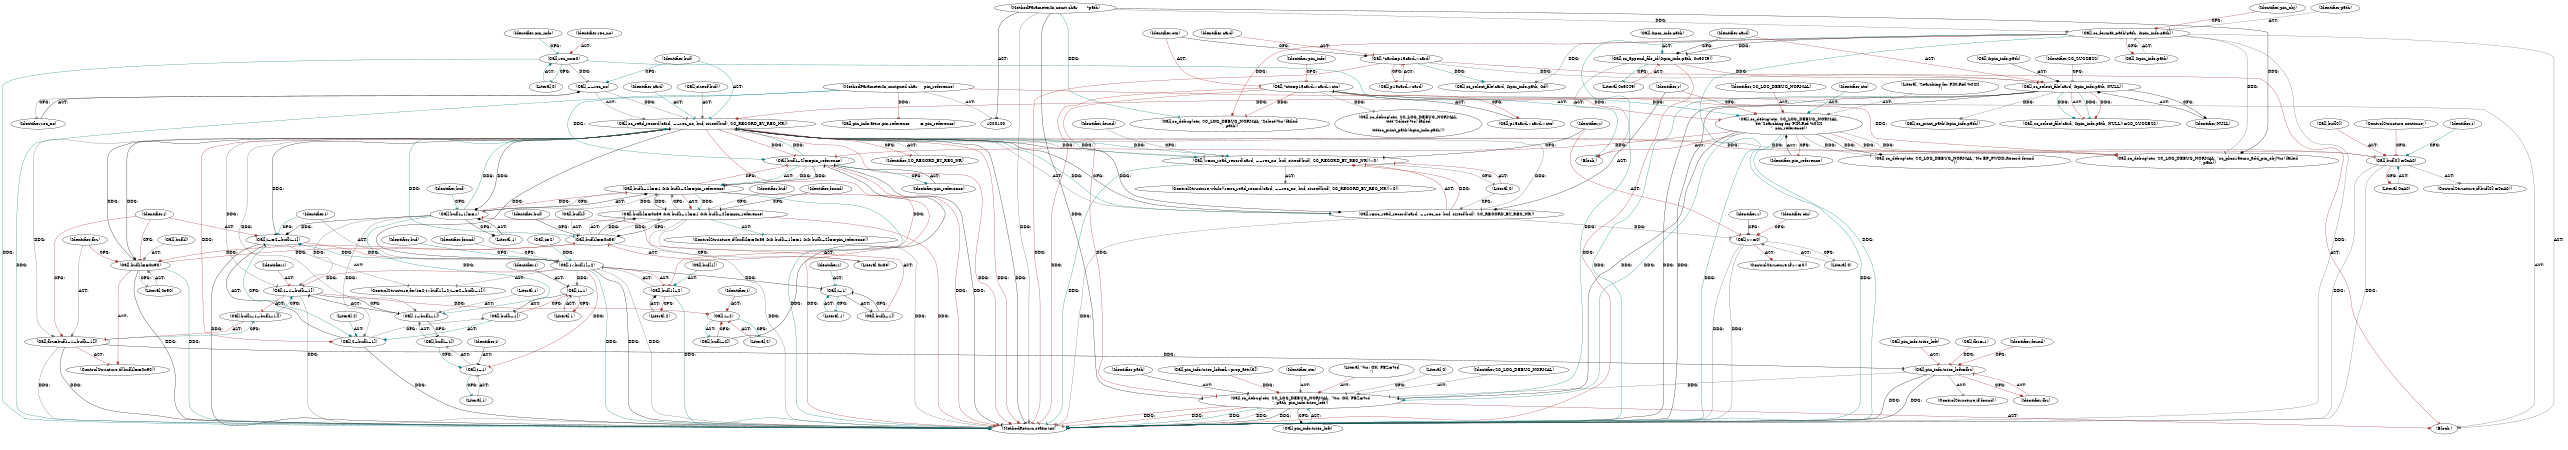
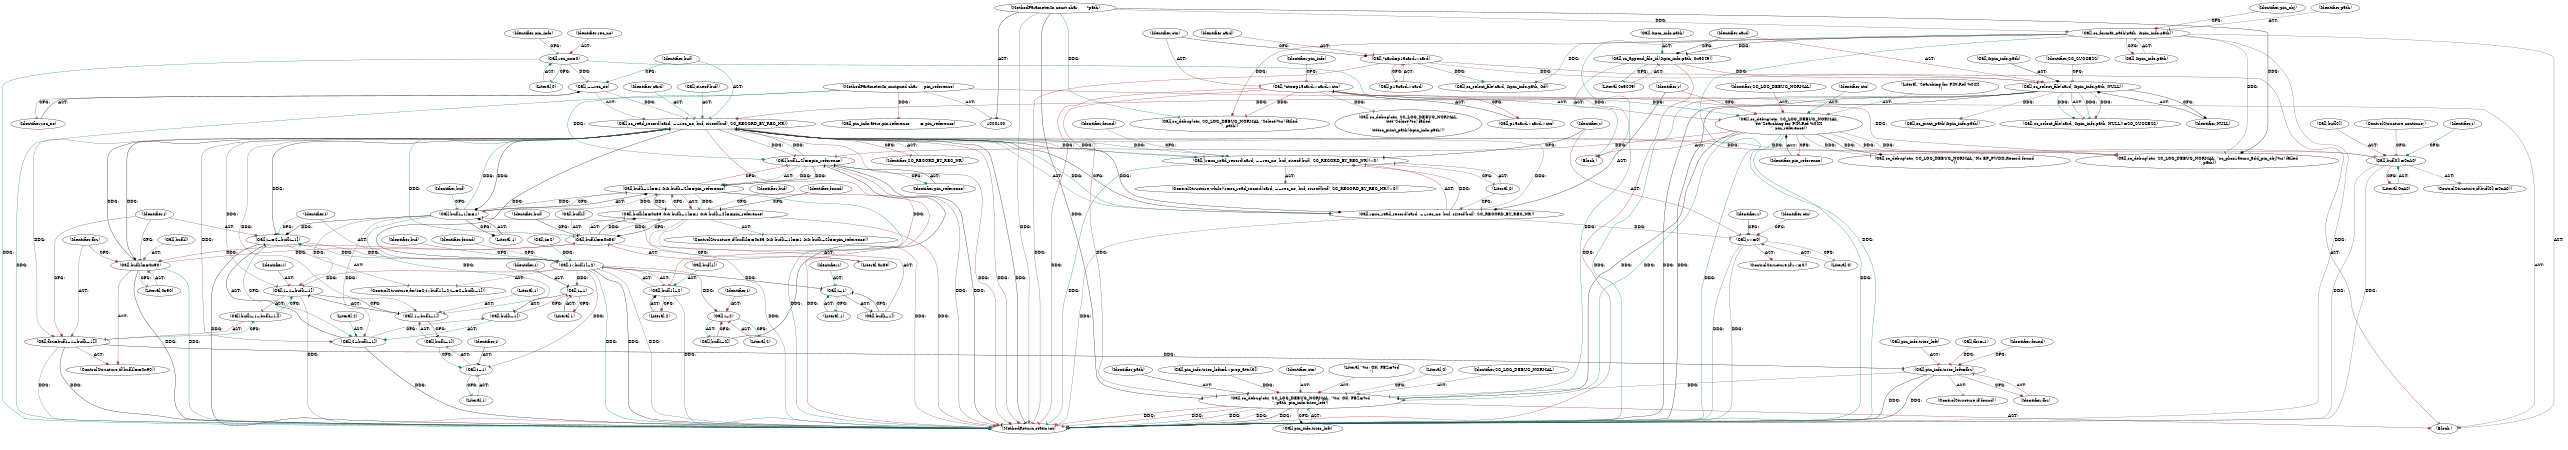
(512, 308) -> (670, 270)
(91, 355) -> (91, 355)
